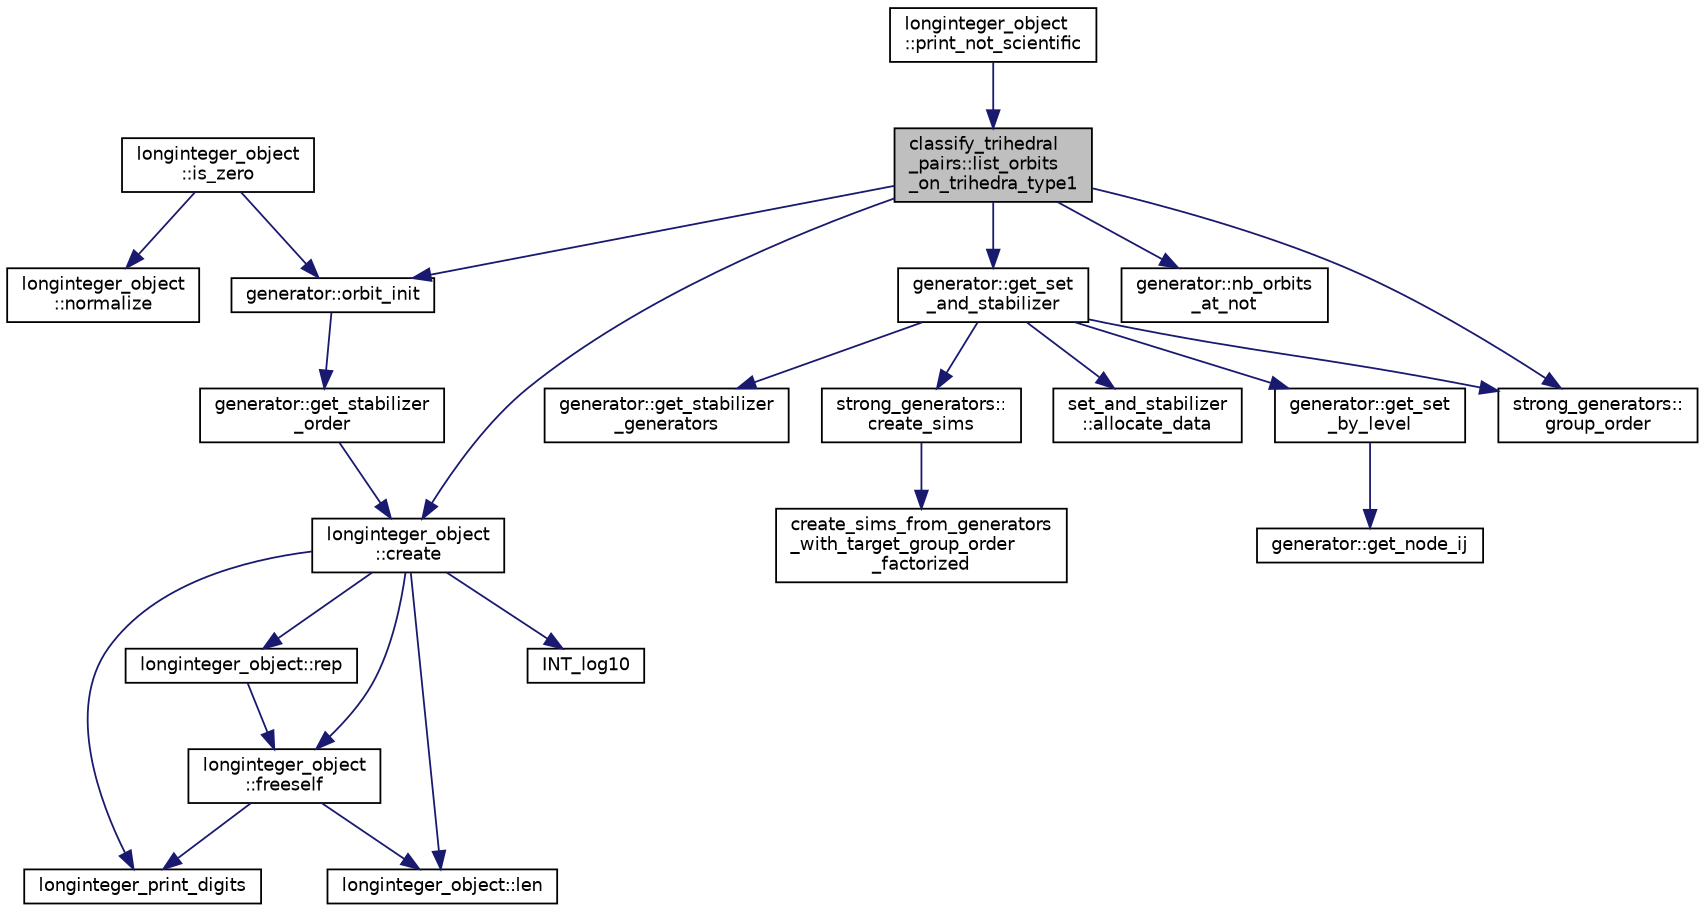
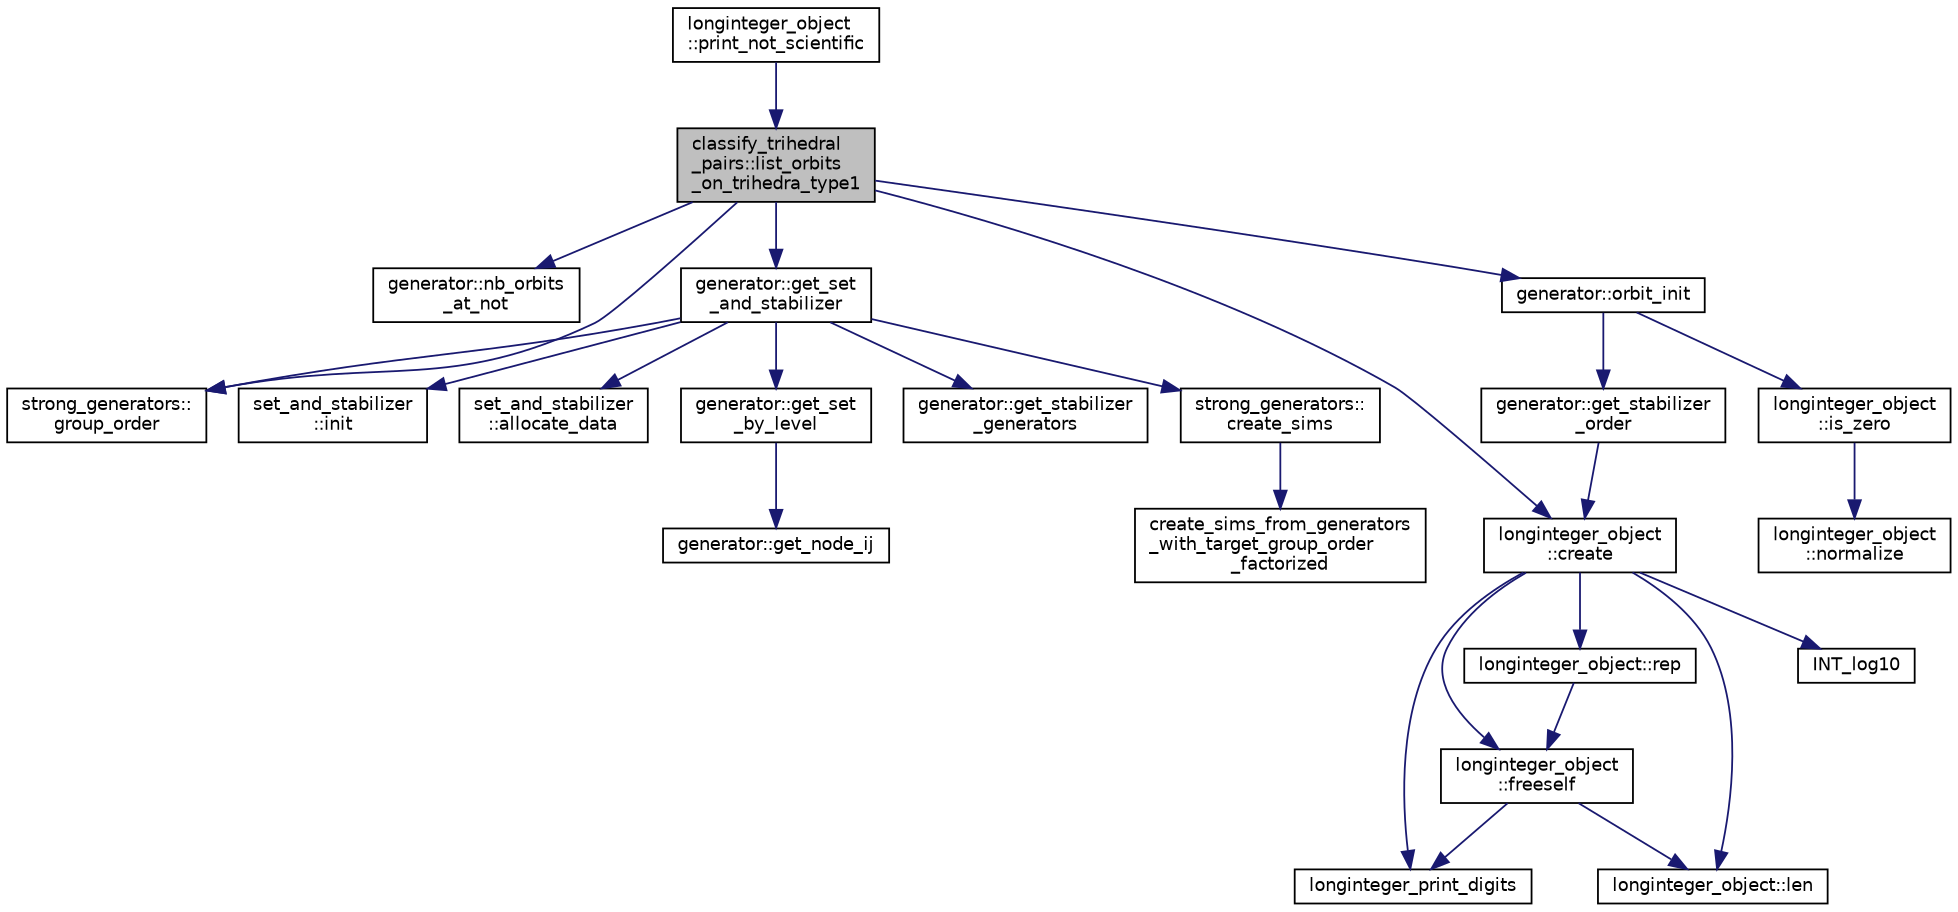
(274, 228) -> (1710, 347)
none -> (333, 415)
